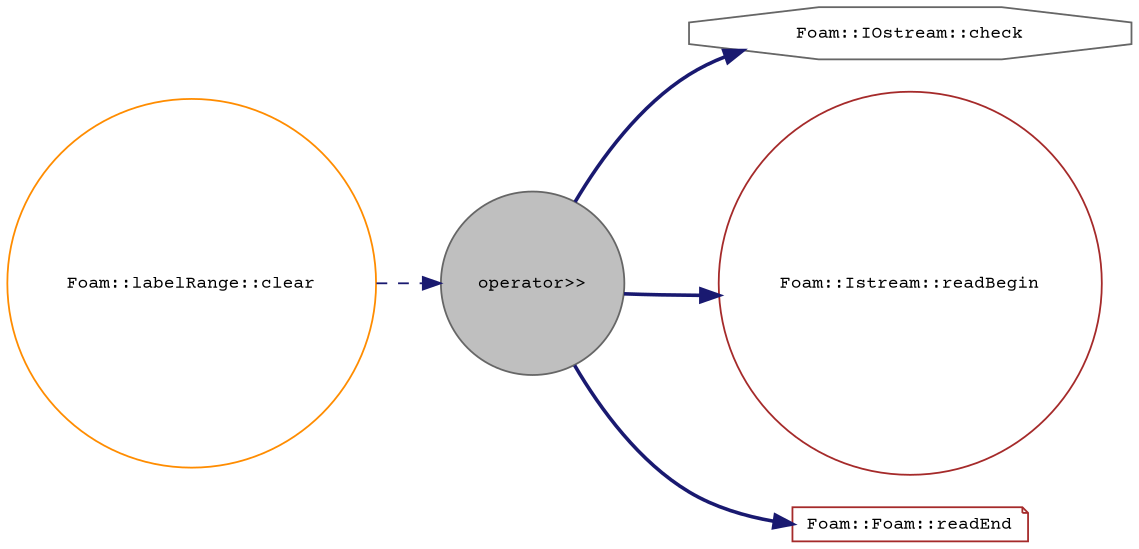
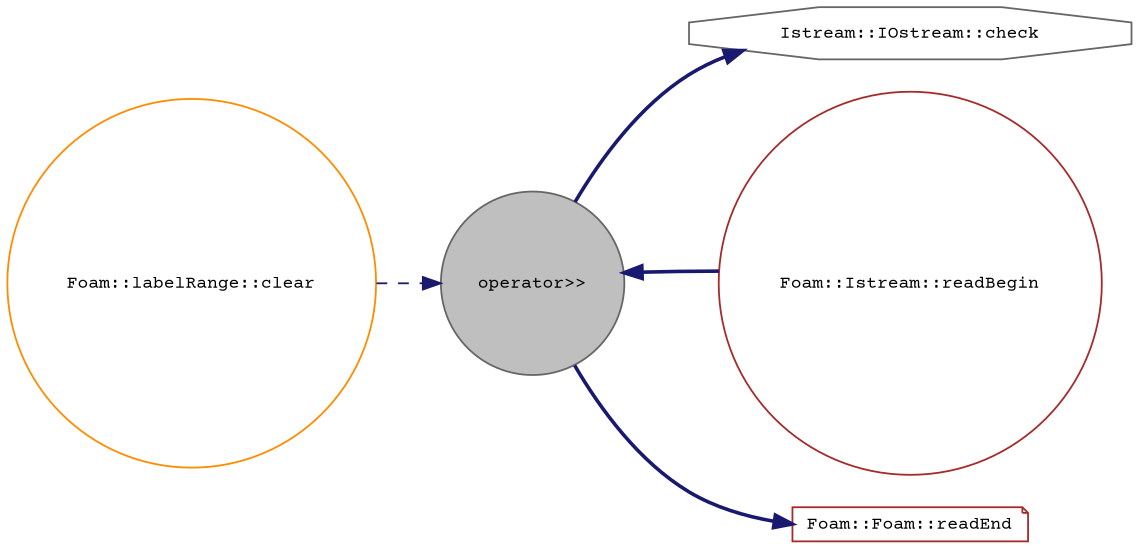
(910, 33) -> (910, 33)
(662, 295) -> (680, 271)
